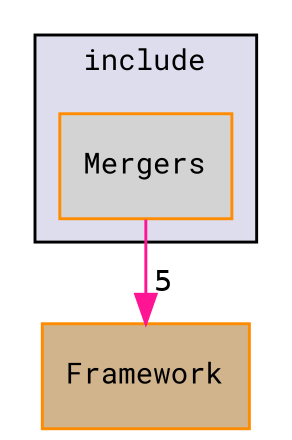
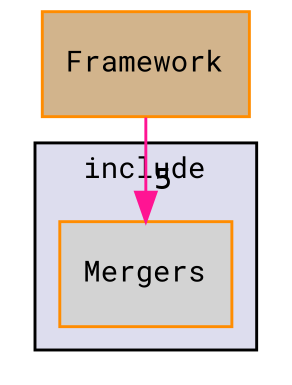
(146, 261) -> (146, 160)
